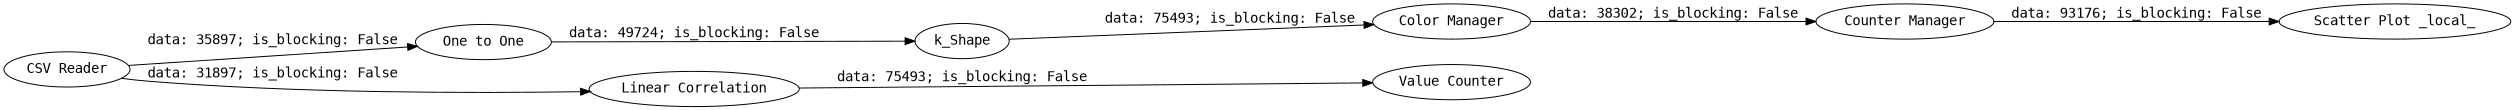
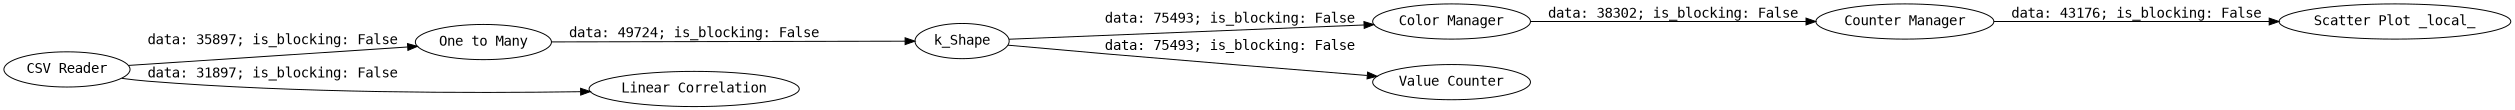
(2137, 14) -> (2137, 14)
(483, 42) -> (483, 42)
(1081, 85) -> (1187, 61)
